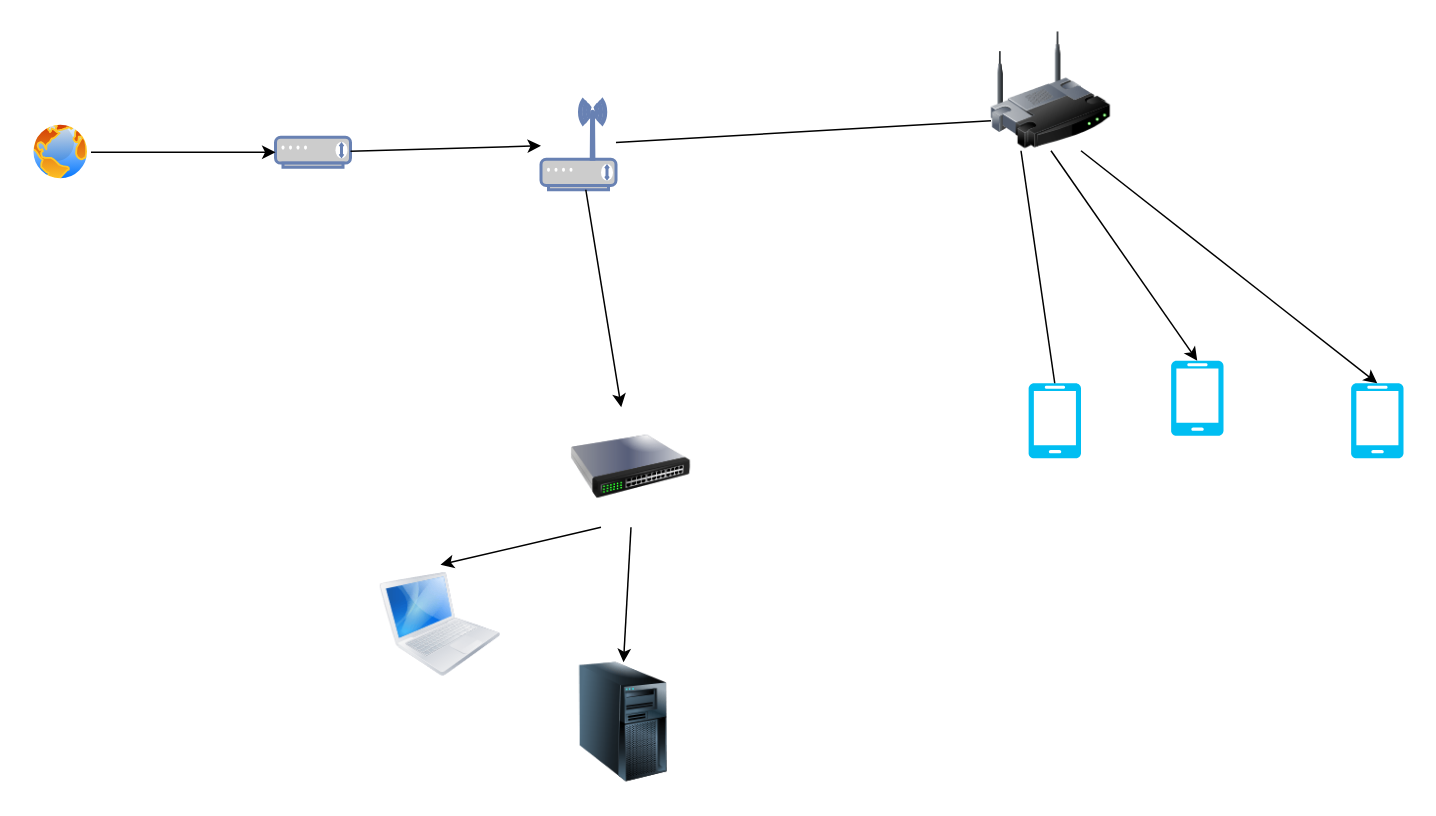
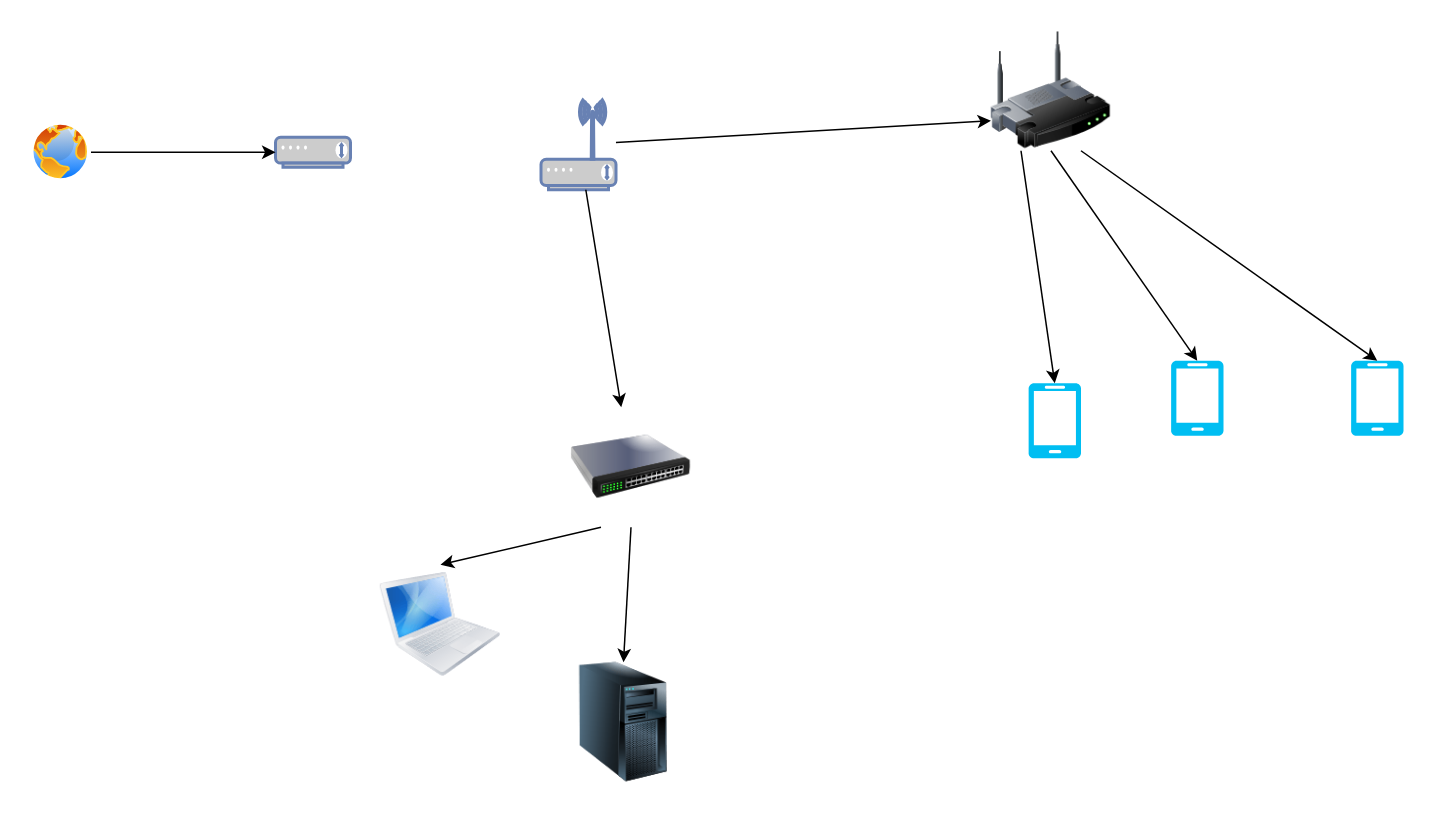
(984, 121) -> (979, 121)
(440, 149) -> none
(1053, 376) -> (1053, 372)
(1377, 421) -> (1377, 398)
